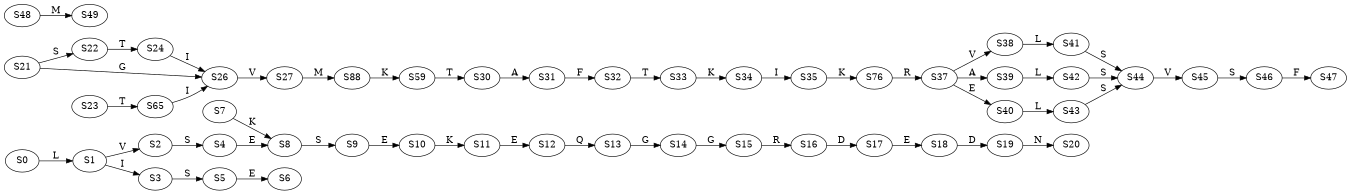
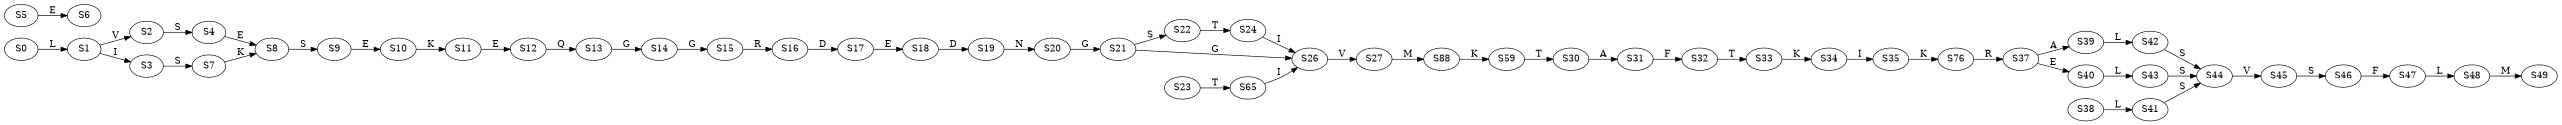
none -> (1082, 49)
(969, 63) -> none
none -> (2437, 76)
(184, 179) -> (175, 66)
